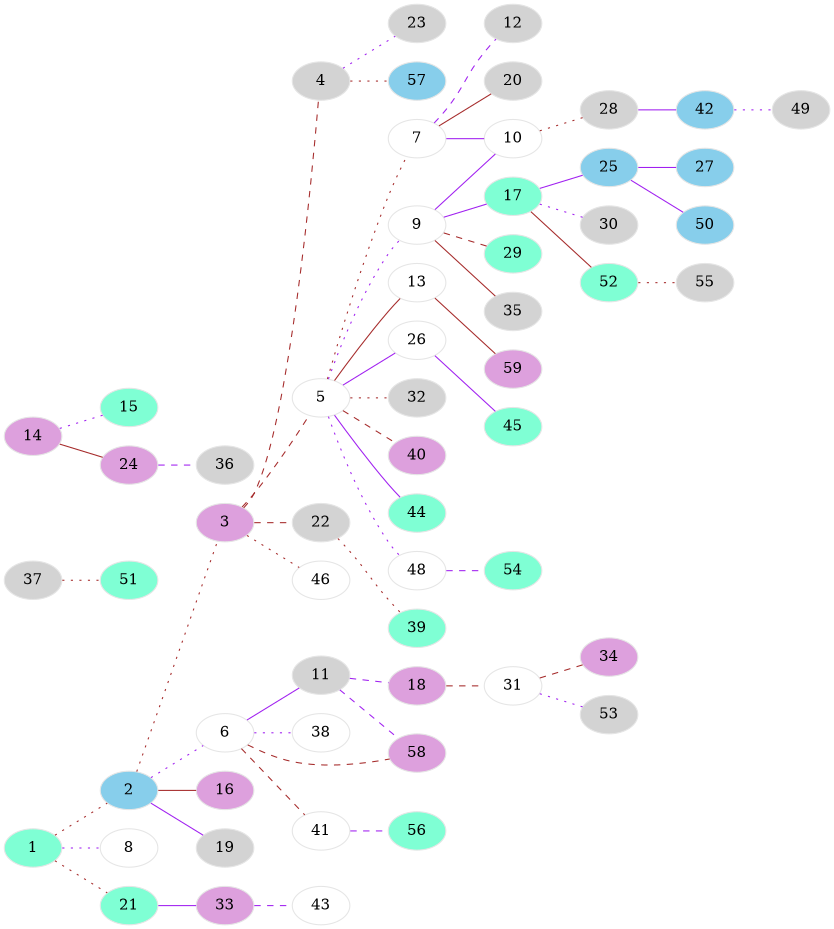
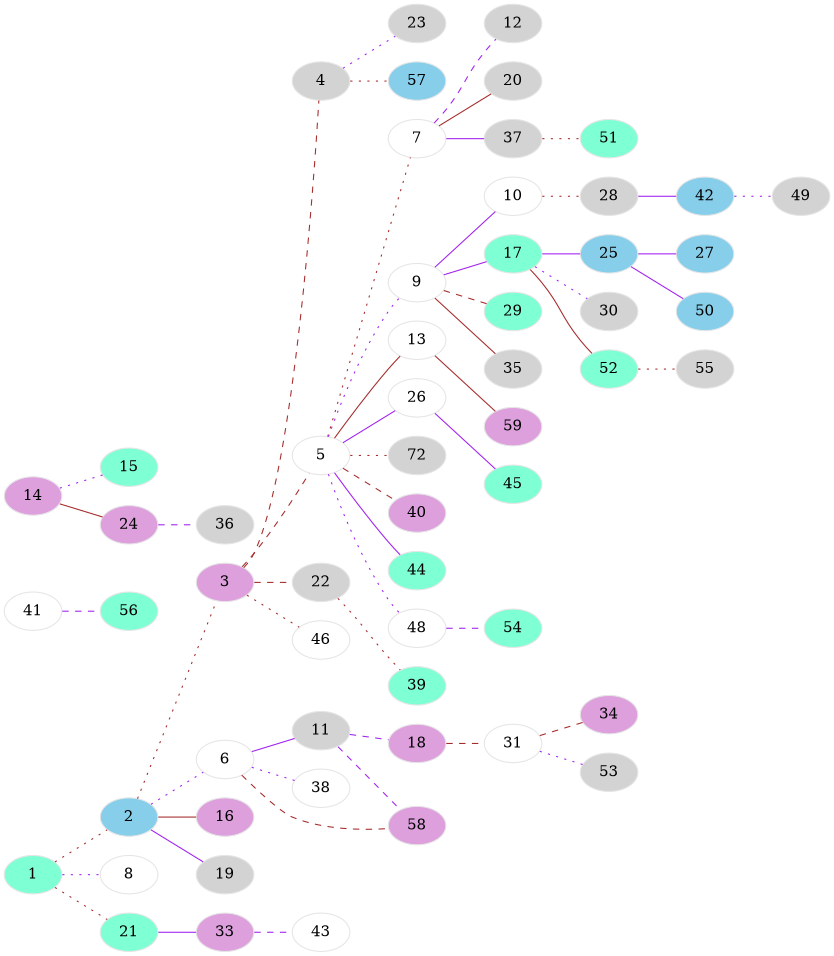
(465, 139) -> (465, 139)
(417, 398) -> (417, 455)
(273, 782) -> none
